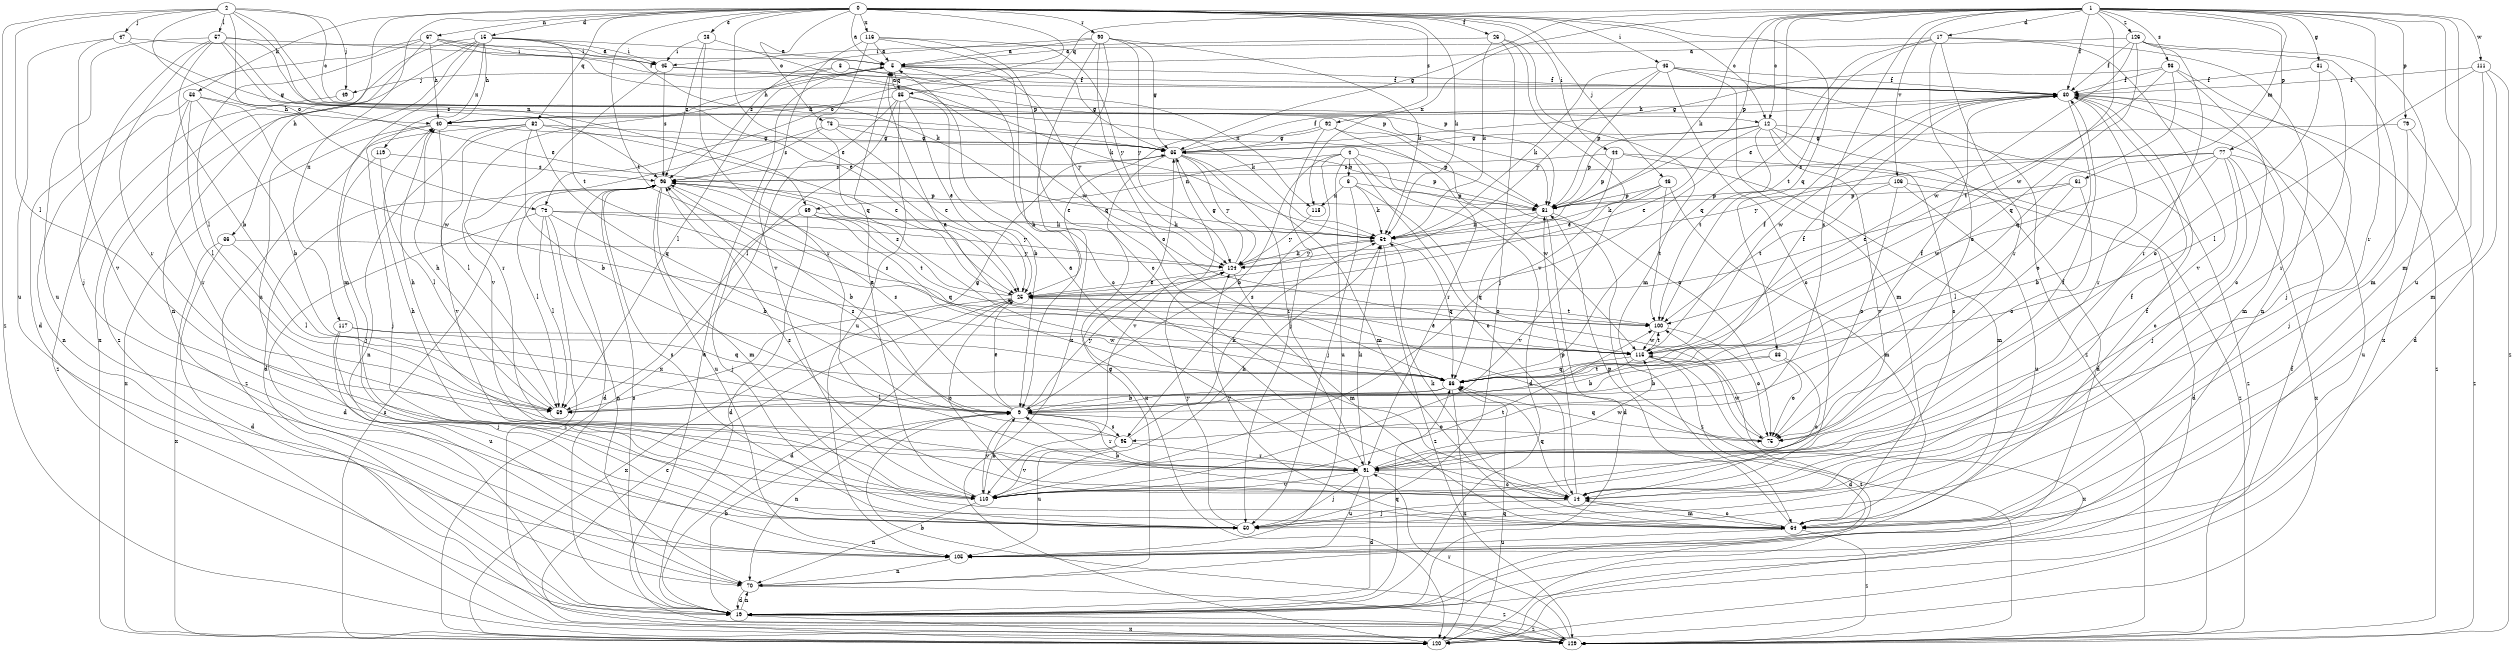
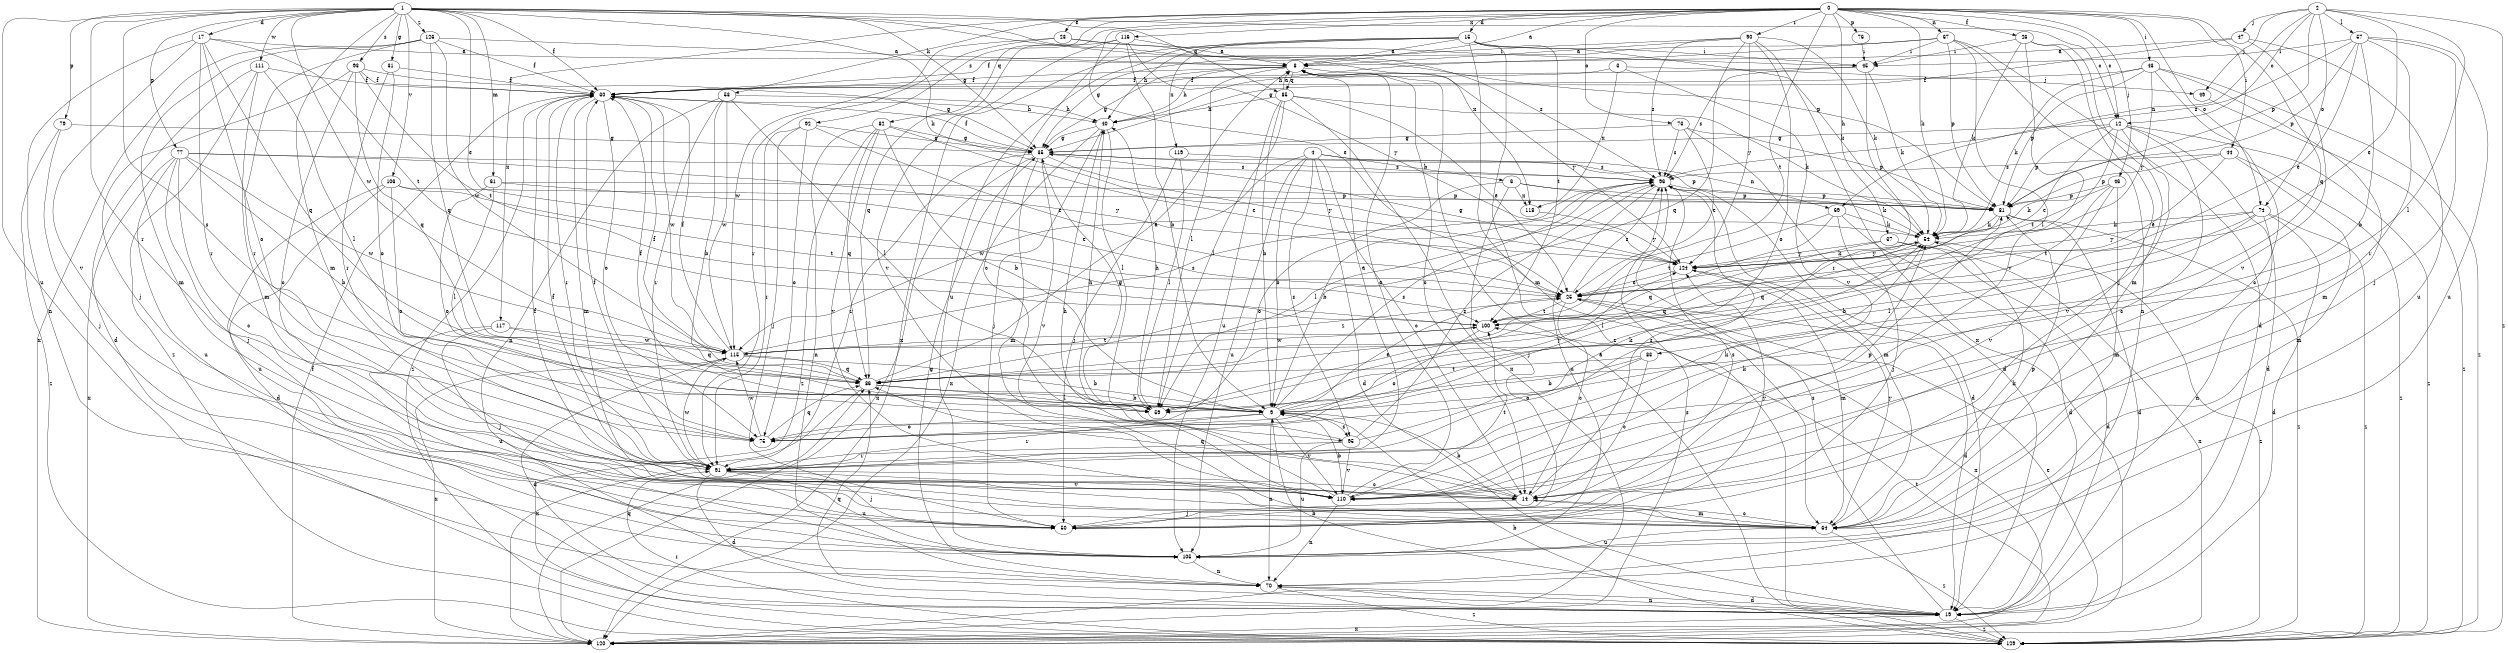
none -> (1861, 38)
(893, 66) -> (1295, 66)
(226, 240) -> (1889, 240)
(1434, 326) -> (1343, 326)
